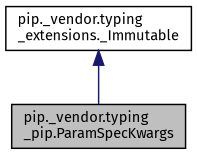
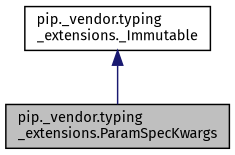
(99, 126) -> (118, 126)
